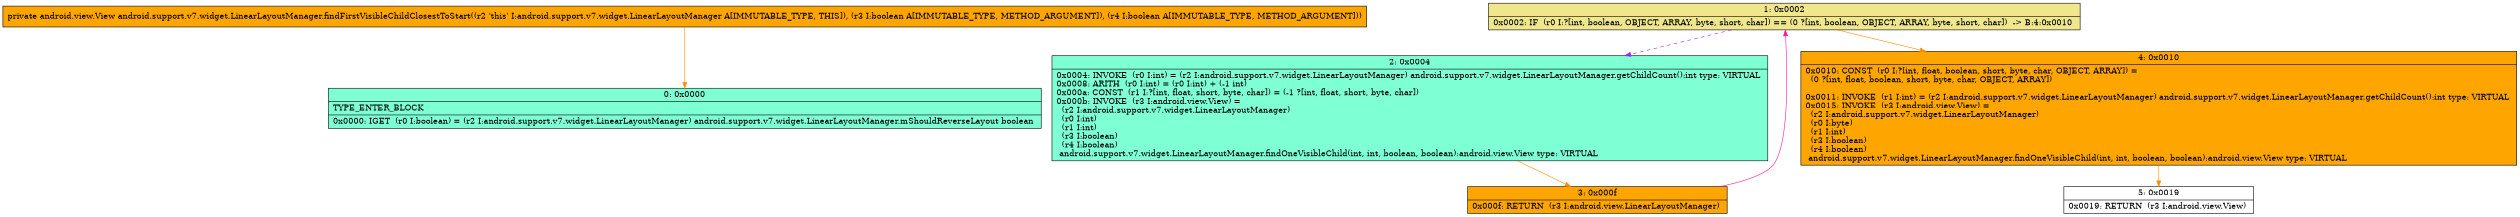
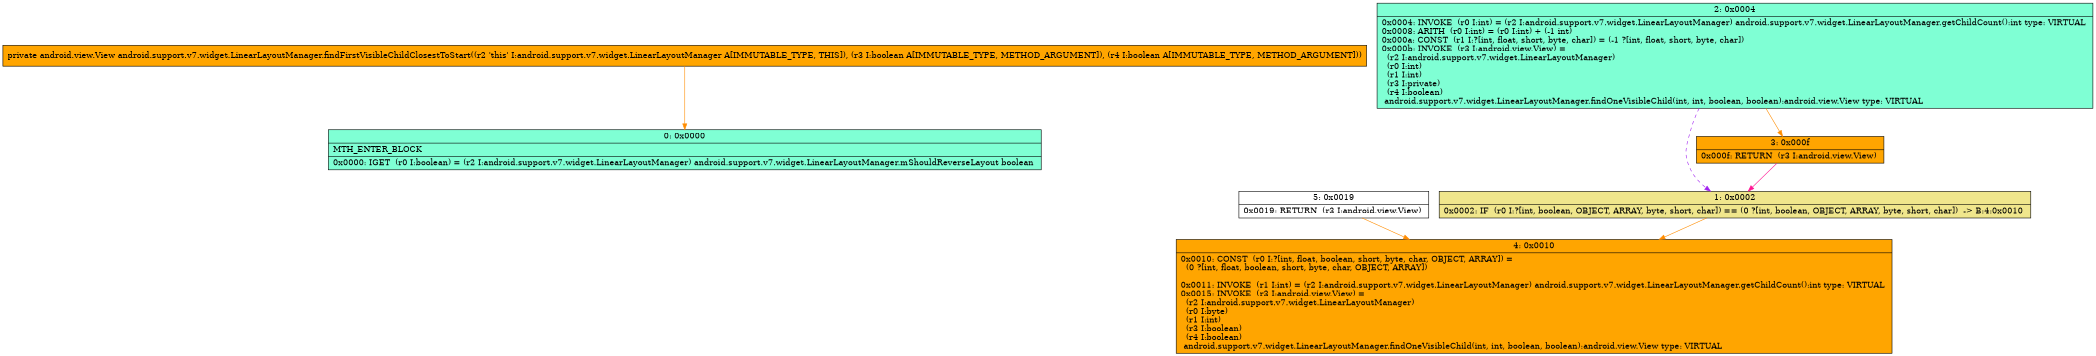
(1681, 42) -> (1686, 150)
(379, 108) -> (378, 149)
(1087, 136) -> (1411, 84)
(2159, 173) -> (1383, 227)
(1597, 206) -> (1790, 156)
